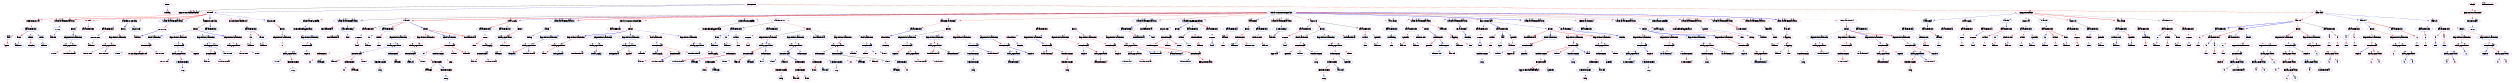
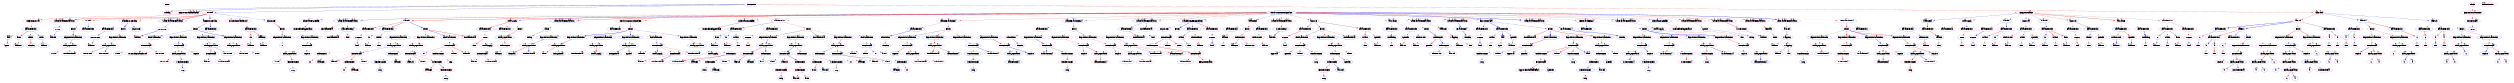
(167, 8) -> (372, 7)
none -> (1074, 21)
(1586, 21) -> (1586, 21)
(262, 37) -> (262, 37)
